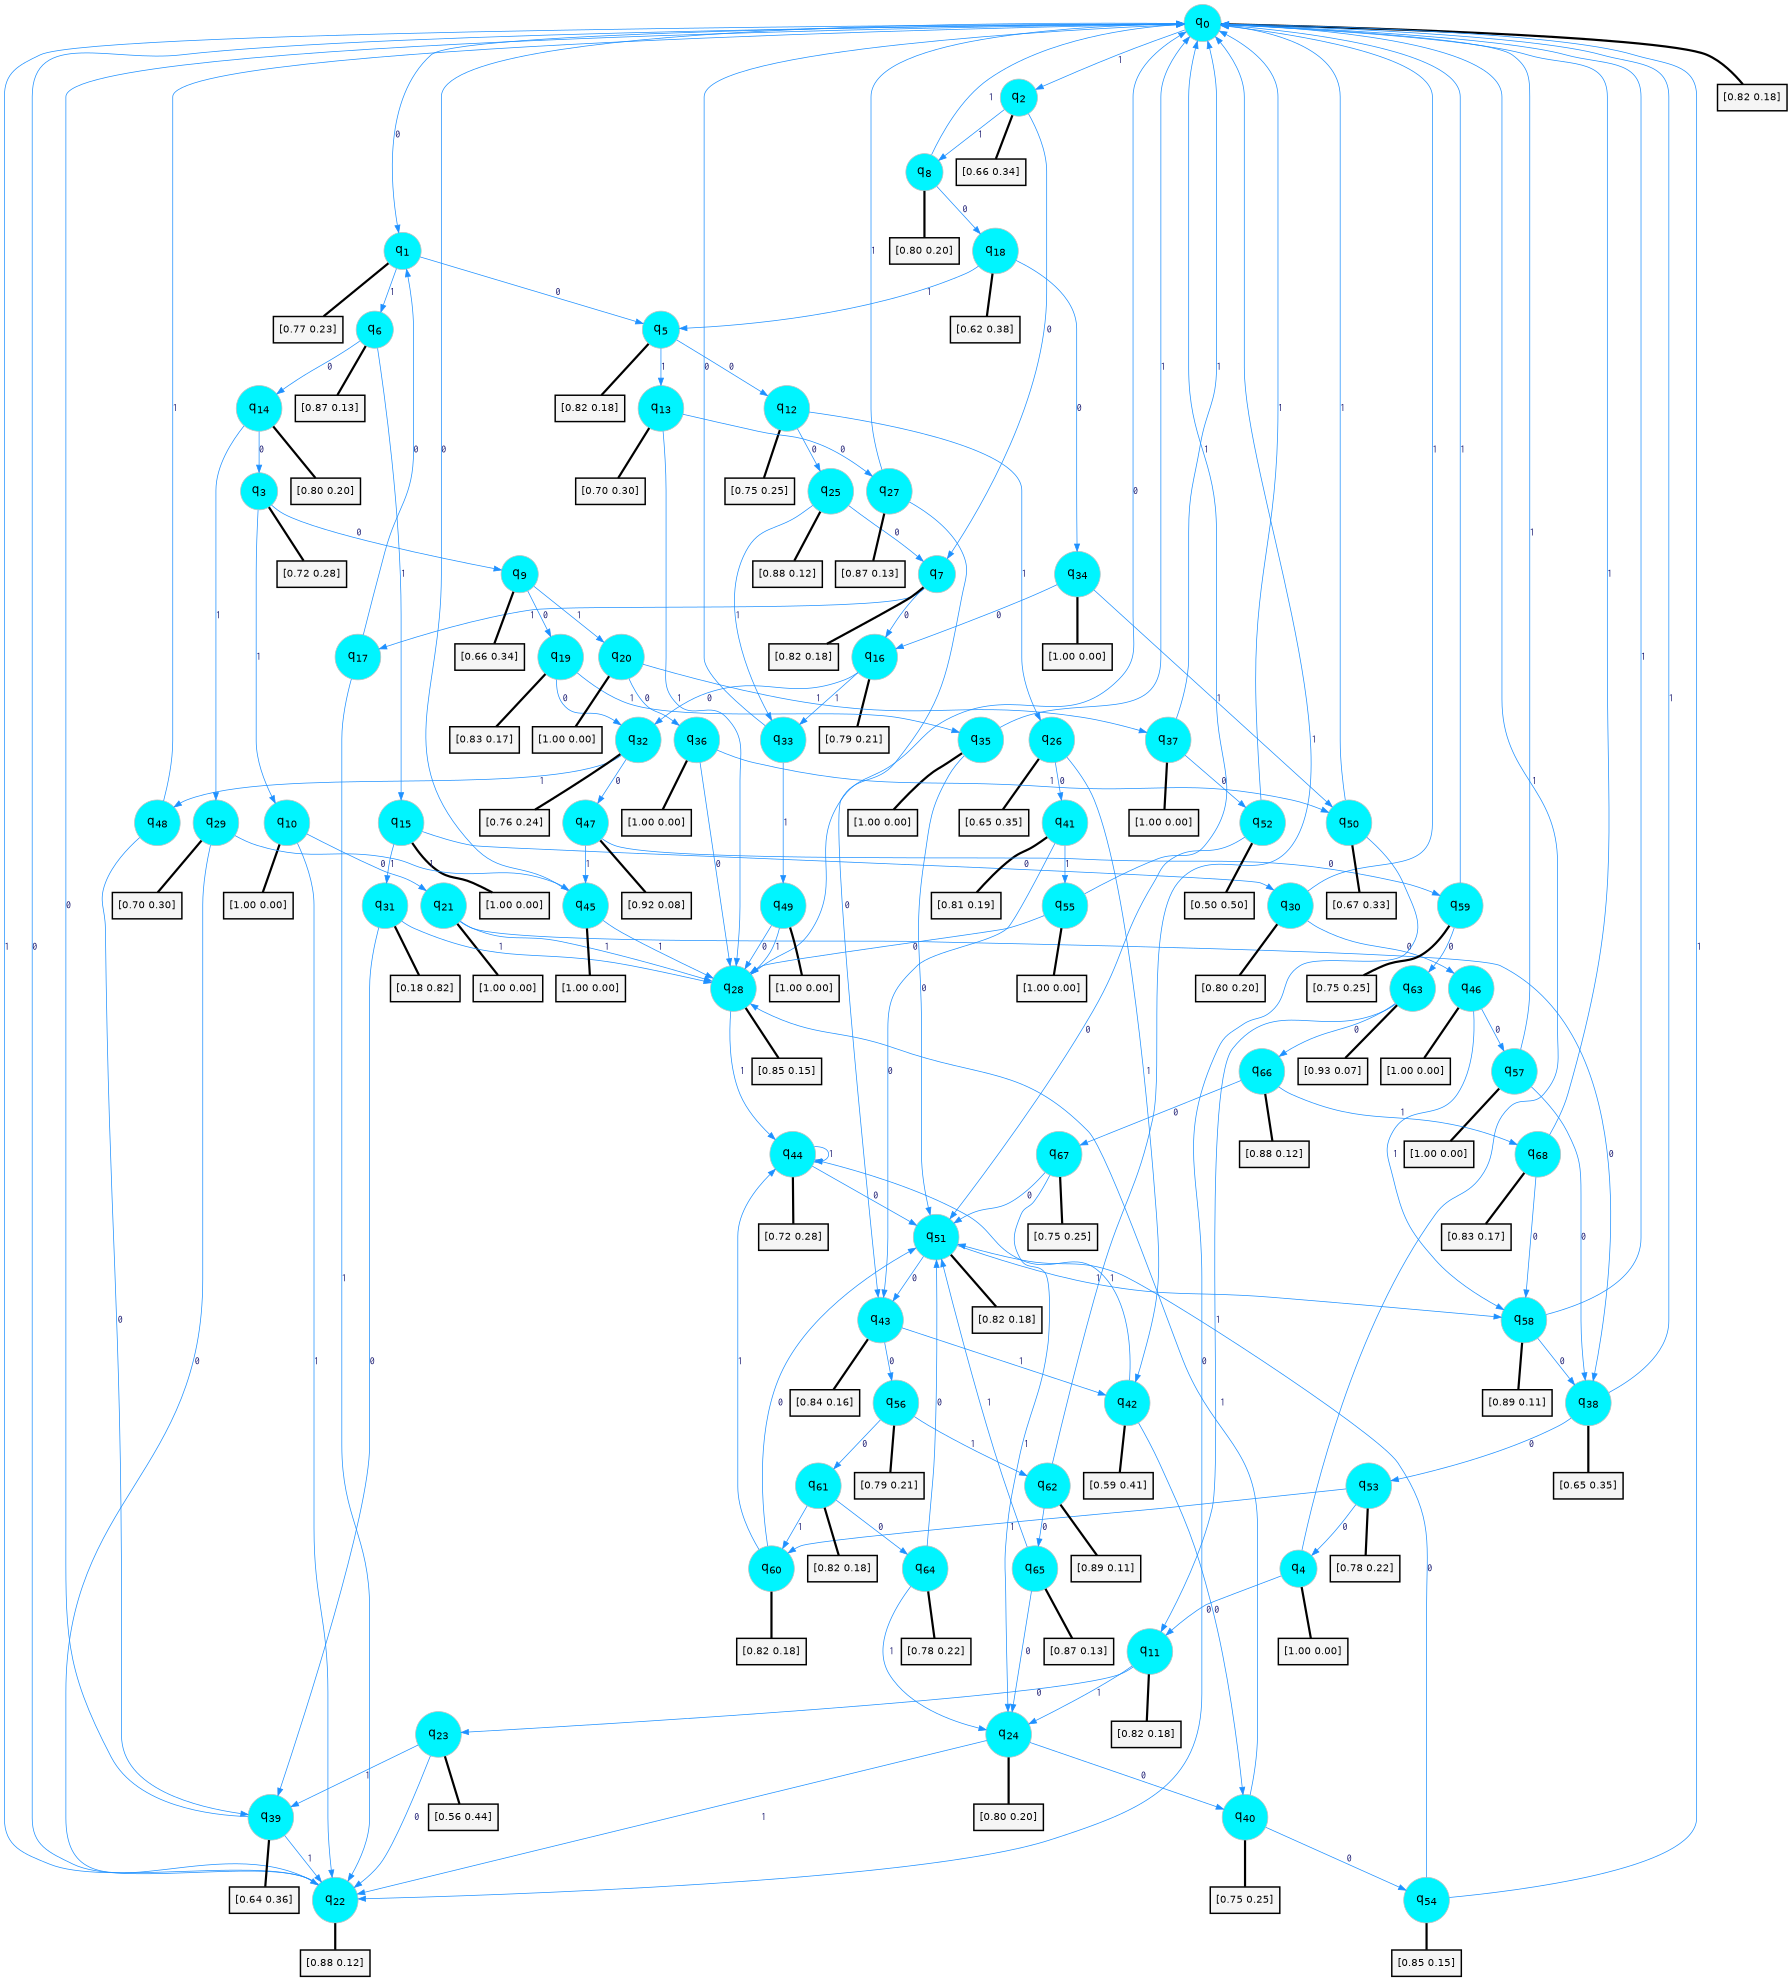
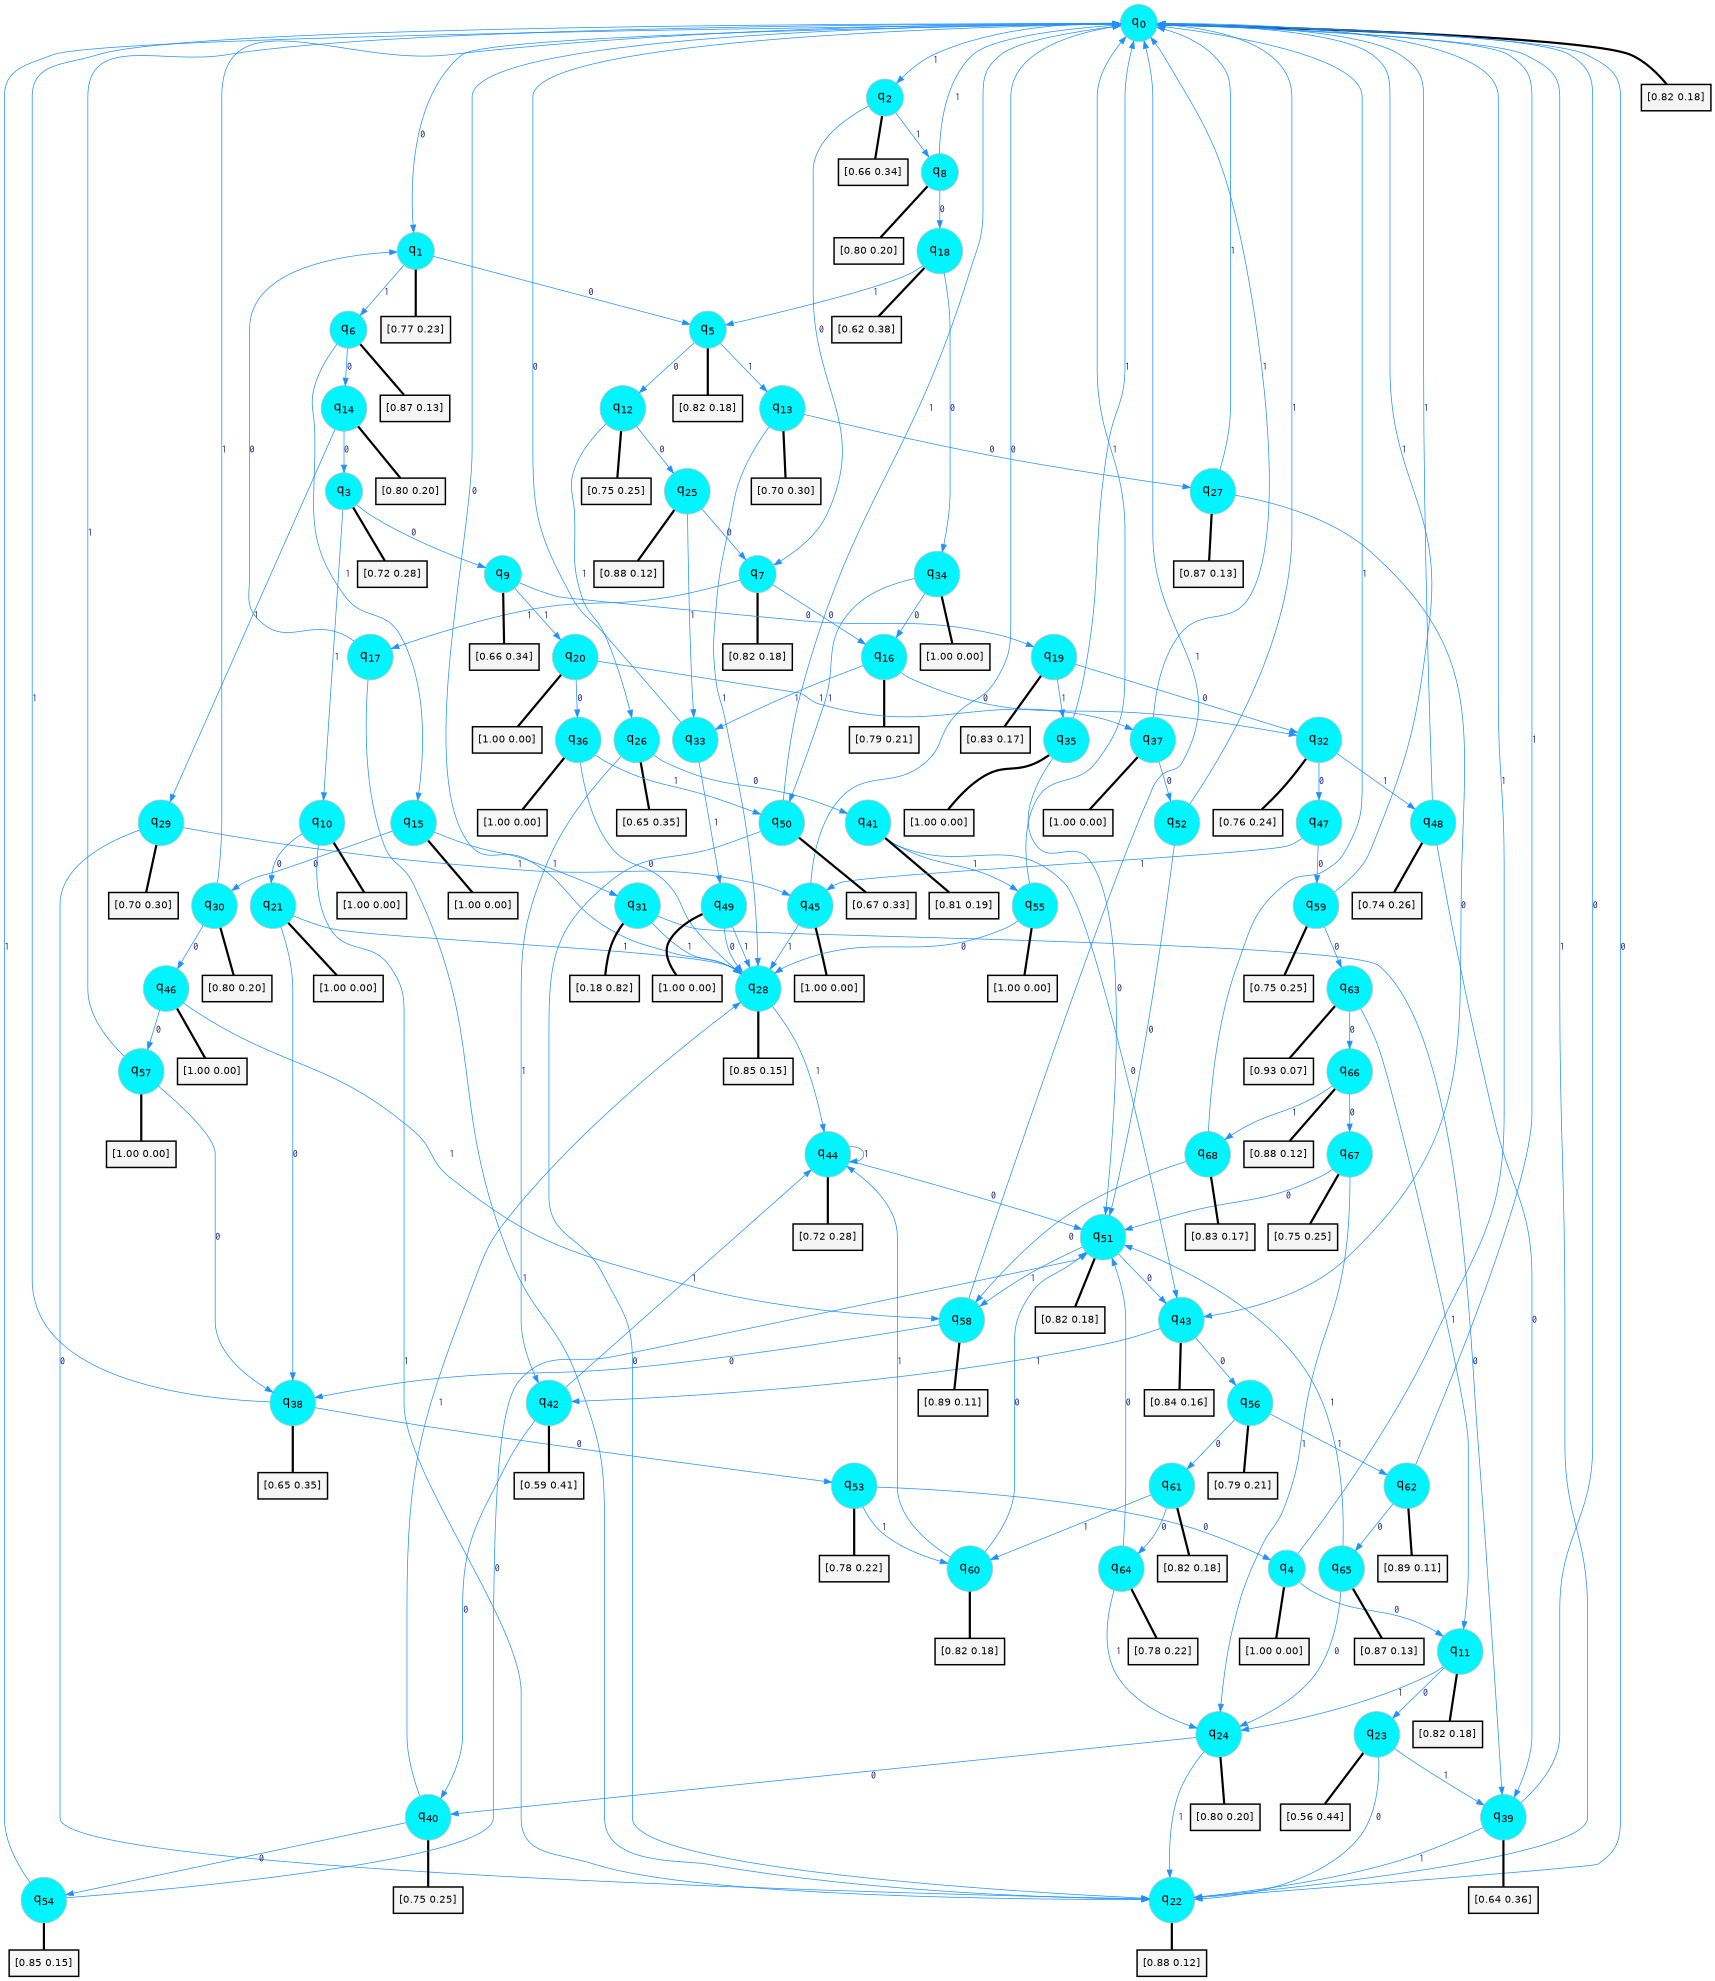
(657, 906) -> none
(1219, 906) -> none
none -> (1387, 906)
